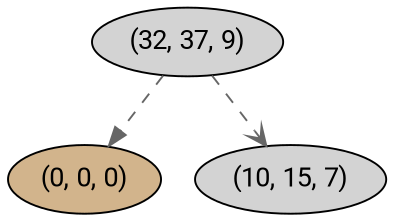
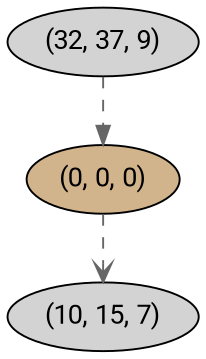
(233, 103) -> (103, 239)
